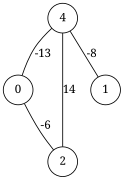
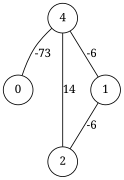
(43, 54) -> (43, 54)
(92, 54) -> (92, 54)
(38, 128) -> (84, 126)
